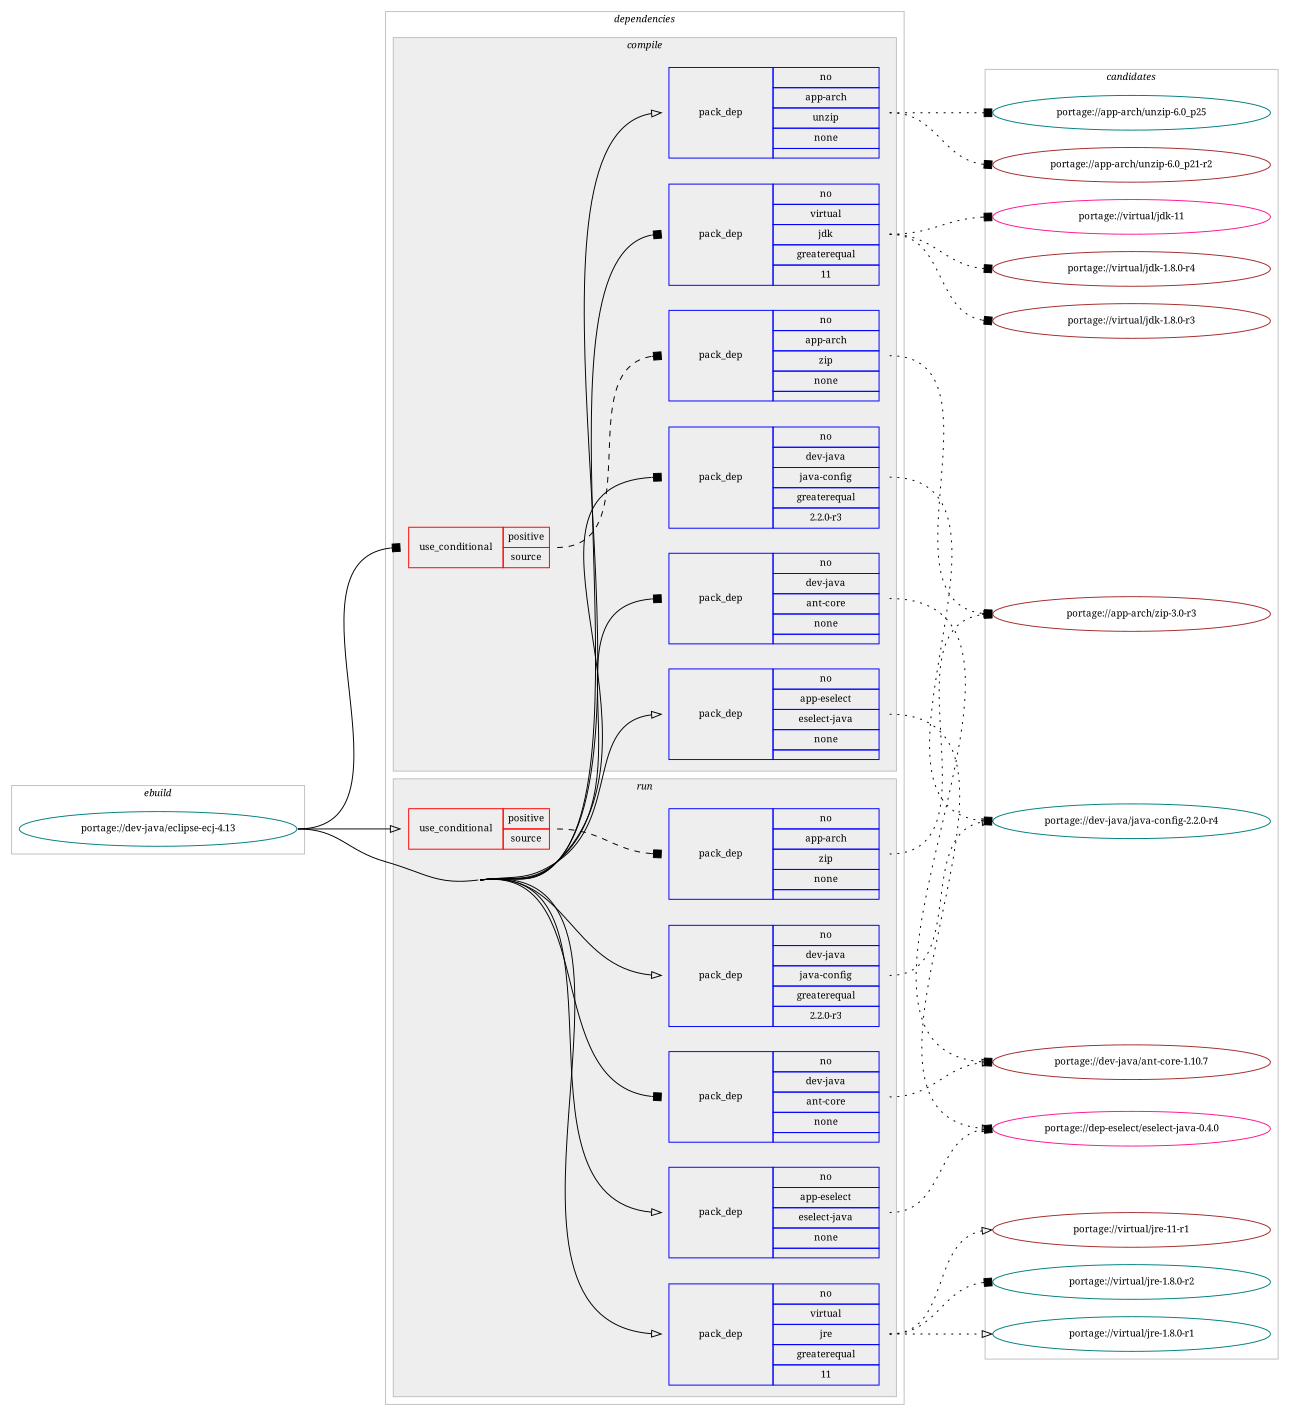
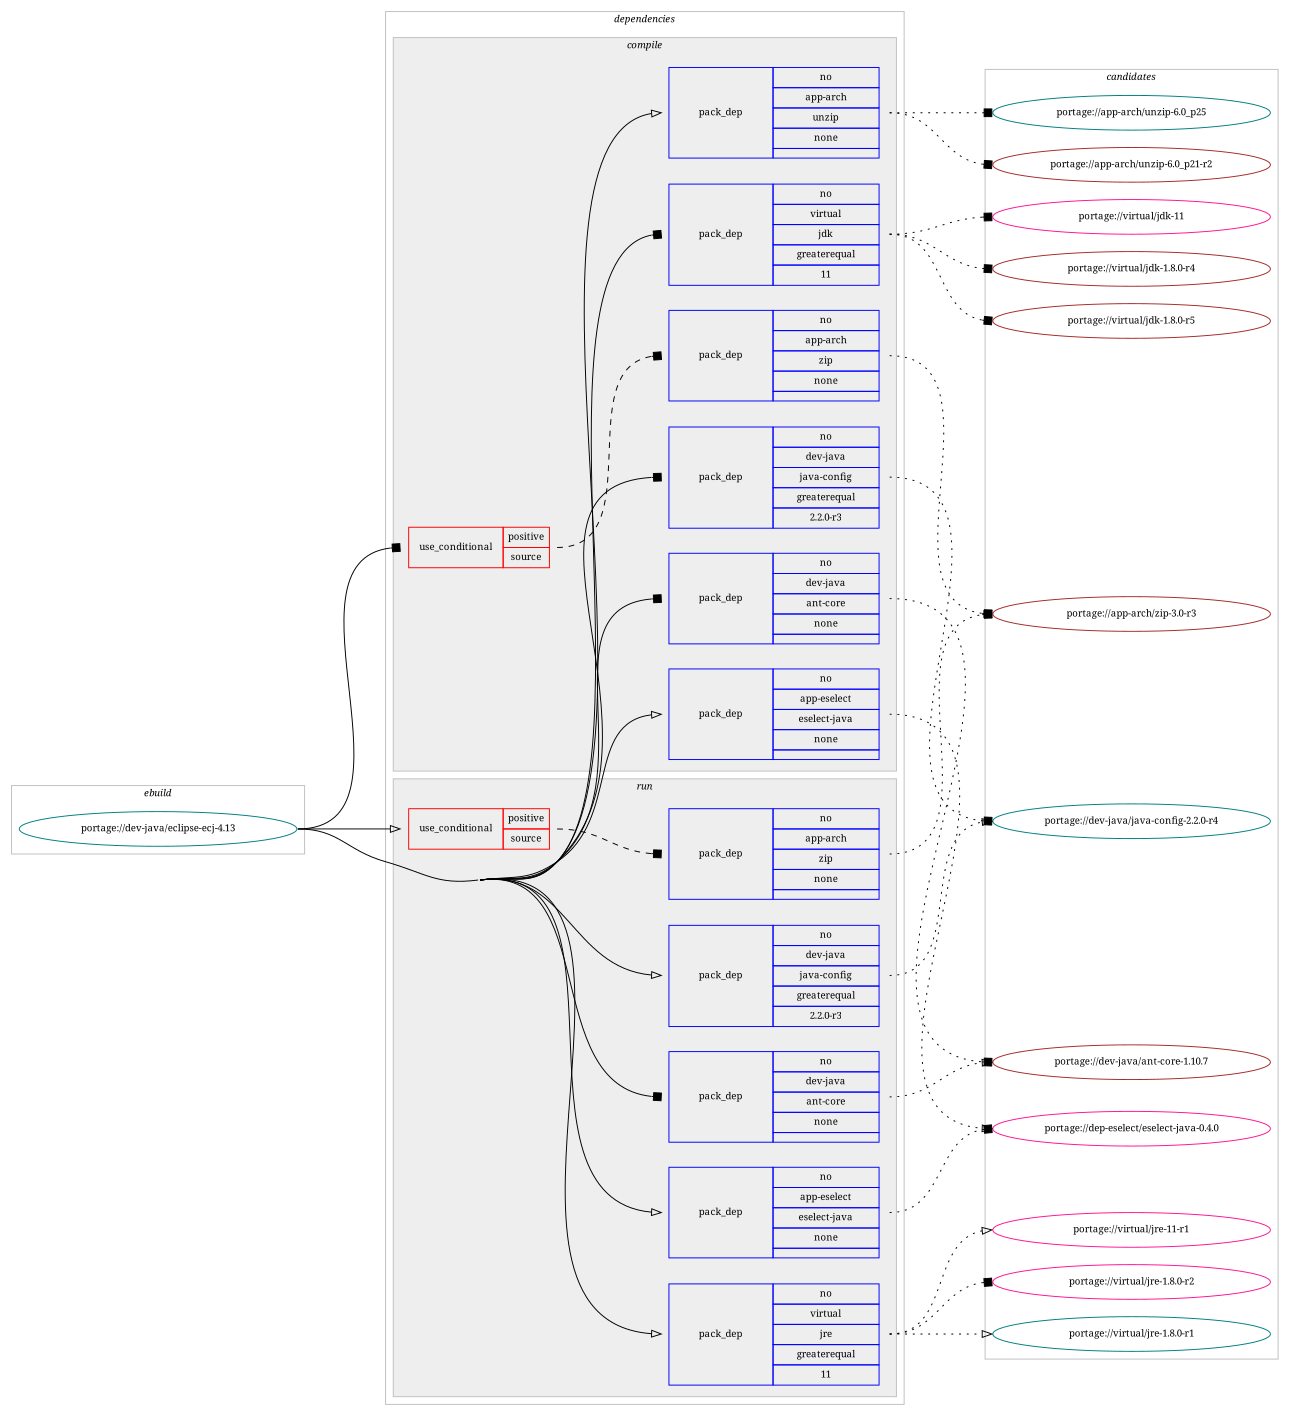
(1132, 321) -> (1132, 321)
(1132, 1230) -> (1132, 1230)
(1132, 1282) -> (1132, 1282)
